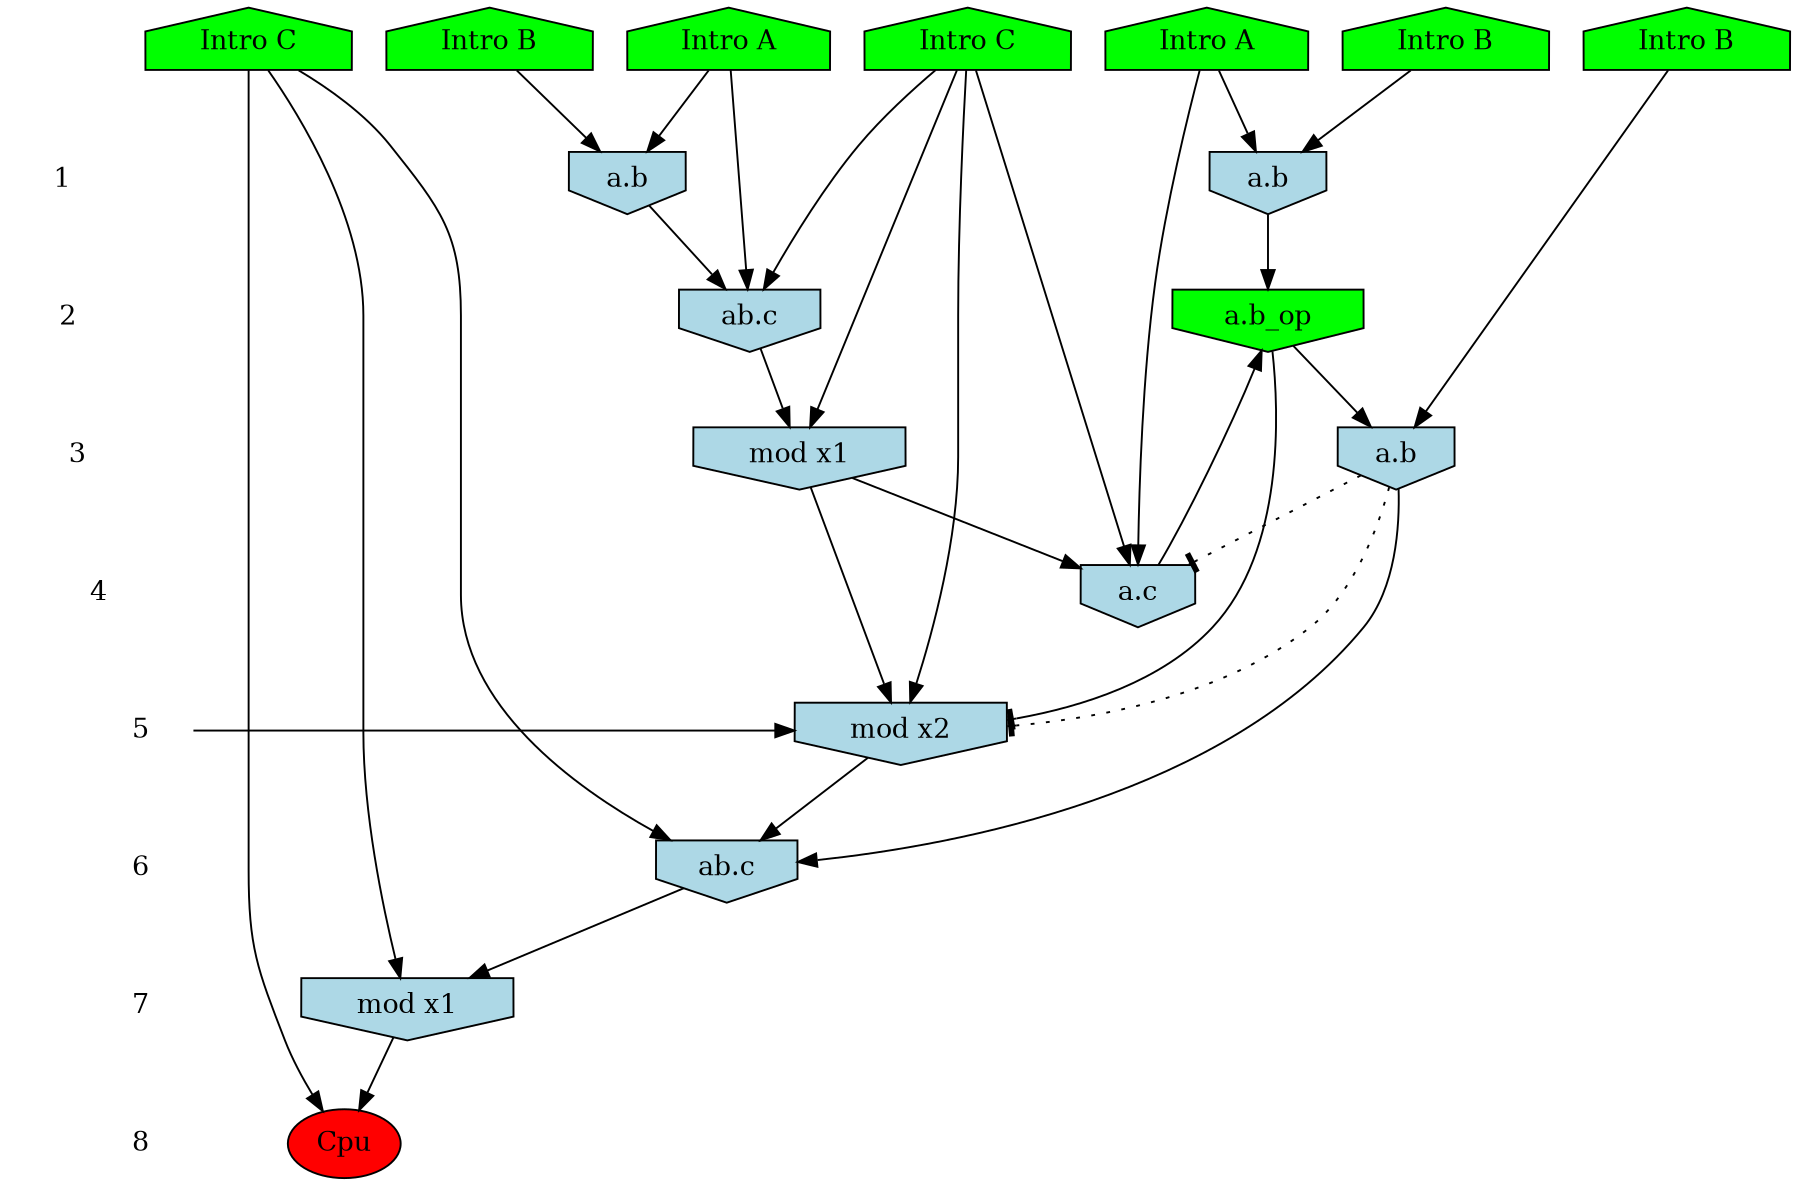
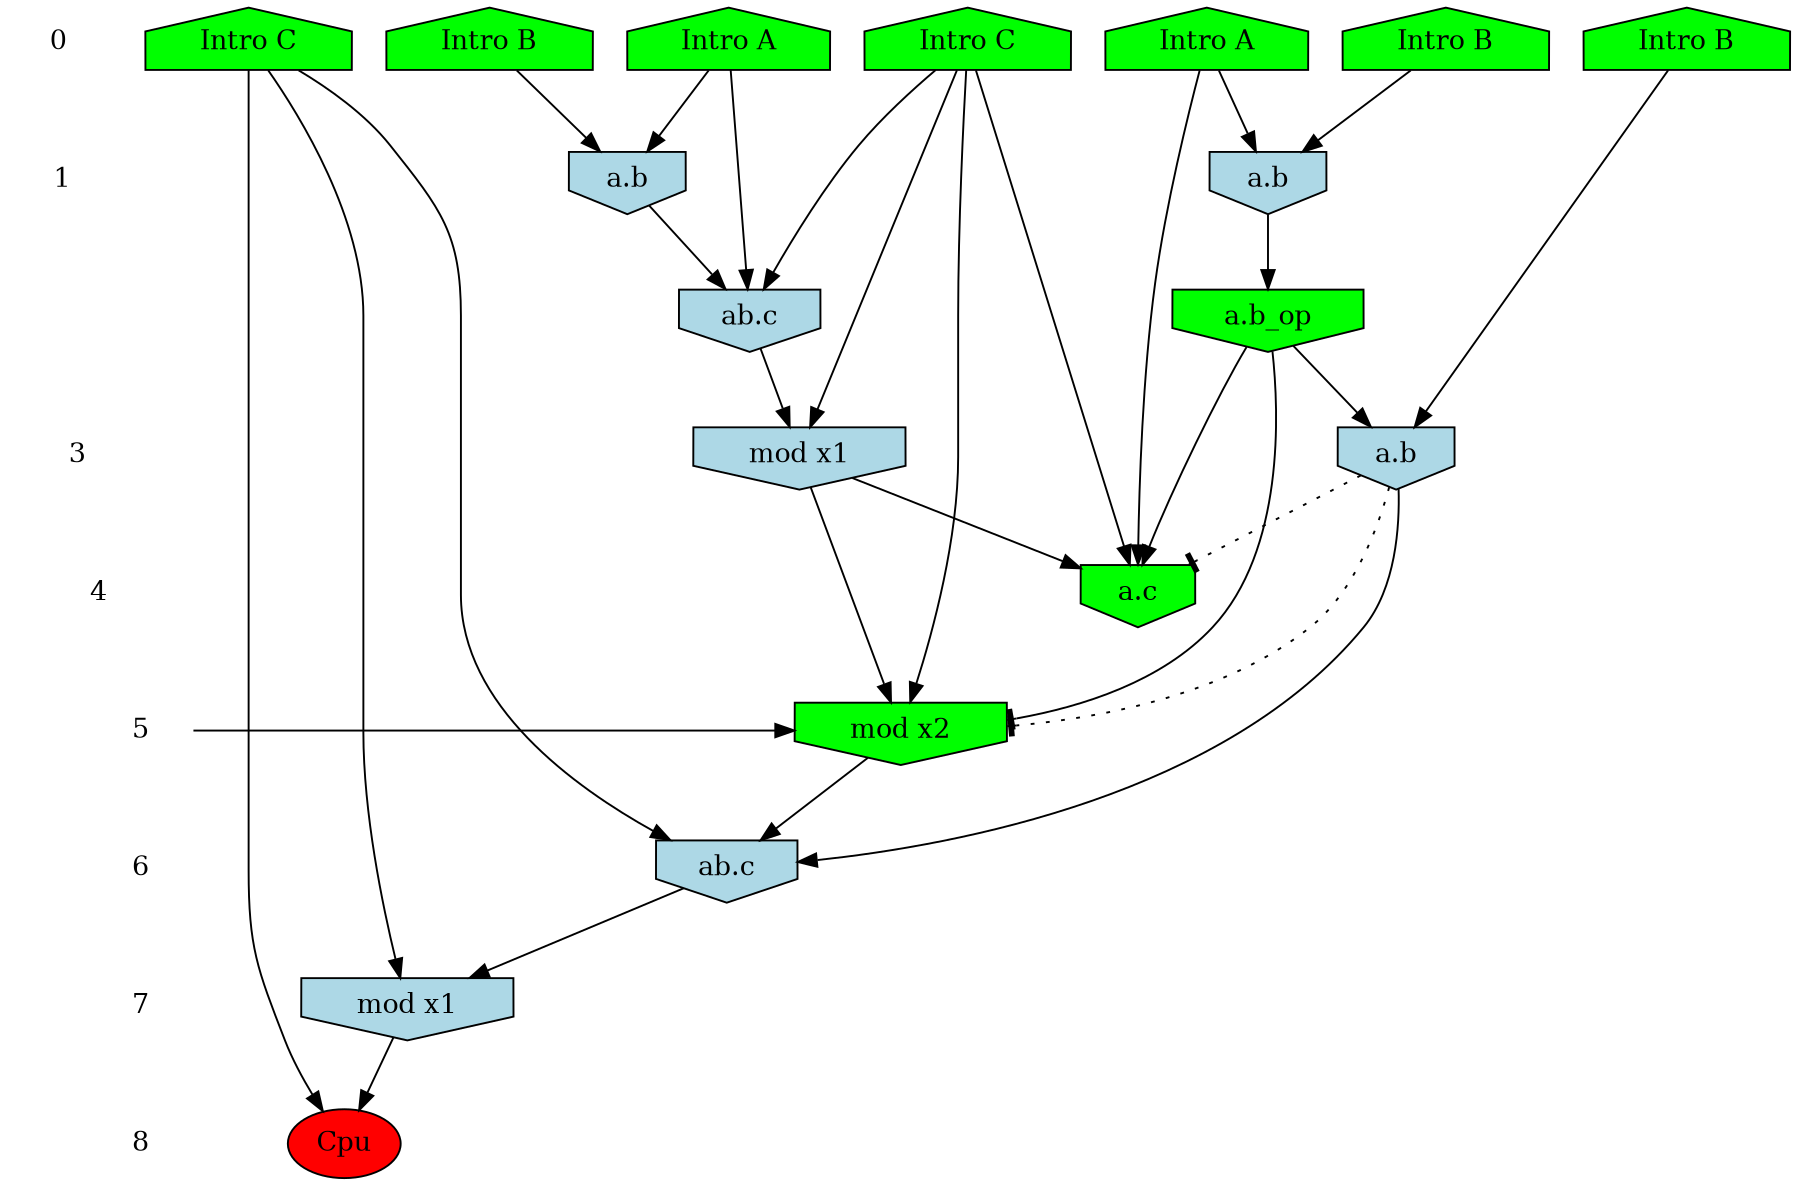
none -> (59, 42)
(69, 317) -> none
(1210, 468) -> (1195, 445)
(1138, 593) -> (1138, 593)
(901, 731) -> (901, 731)
